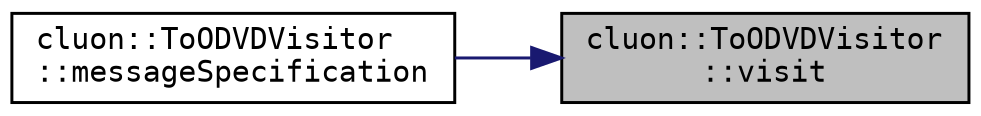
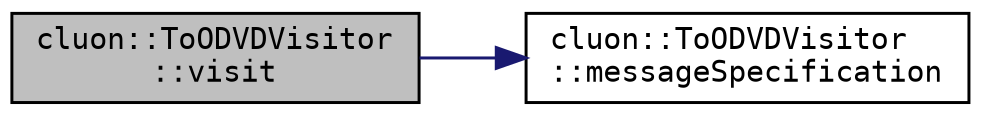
(493, 58) -> (458, 58)
